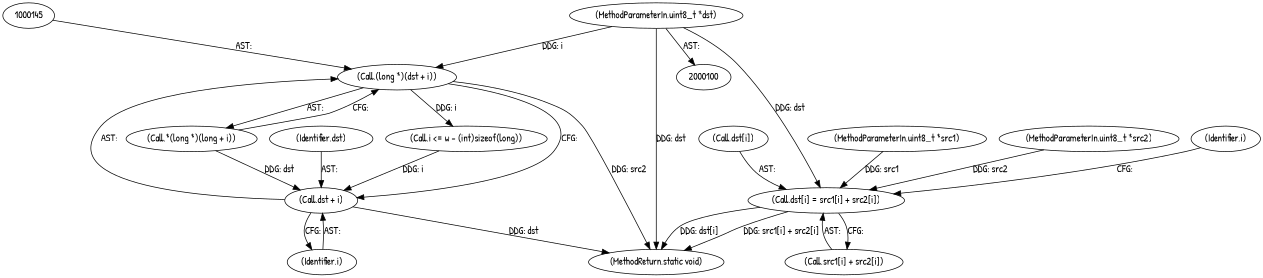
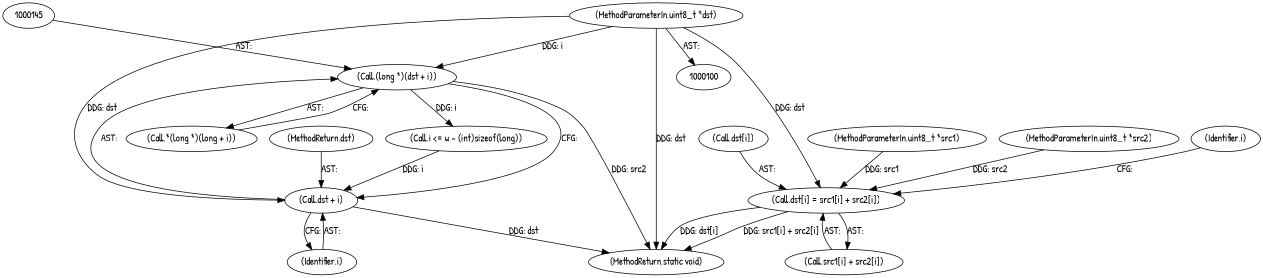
(704, 77) -> (704, 77)
(321, 139) -> (321, 139)
(255, 169) -> (190, 54)
(857, 231) -> (857, 231)
